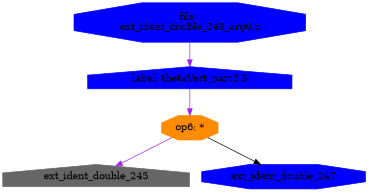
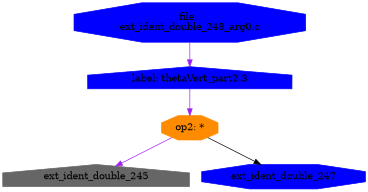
(190, 128) -> (190, 128)
